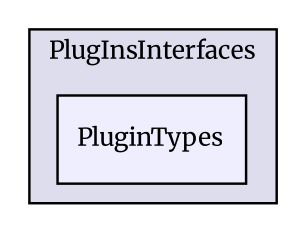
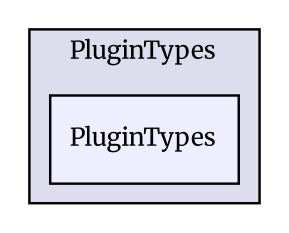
(153, 53) -> (144, 53)
